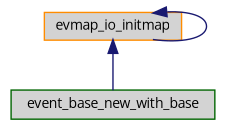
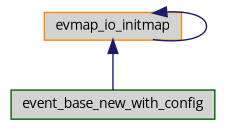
(113, 105) -> (113, 105)
